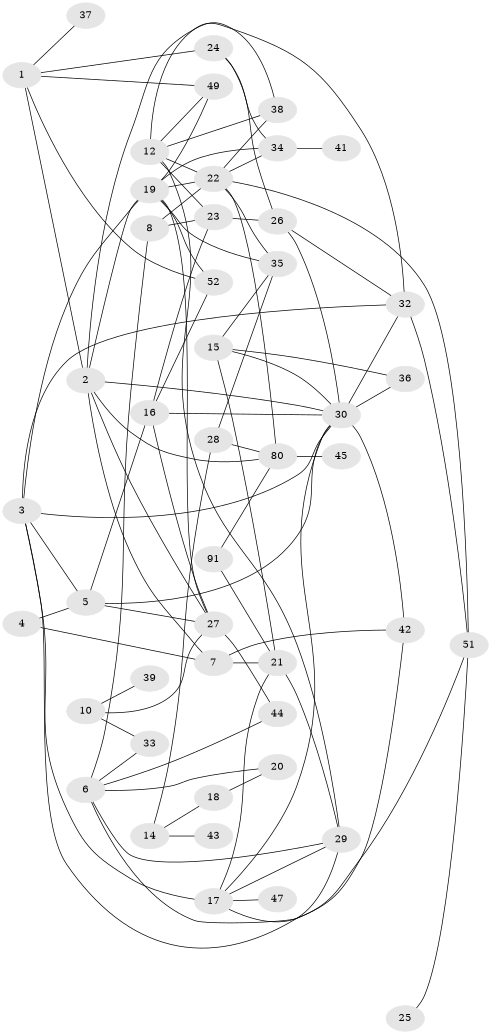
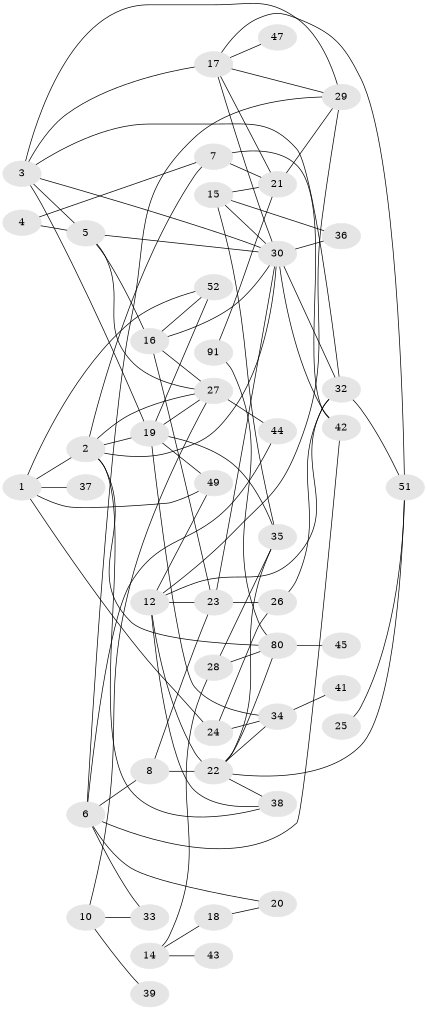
(187, 184) -> none
(322, 315) -> (245, 436)
